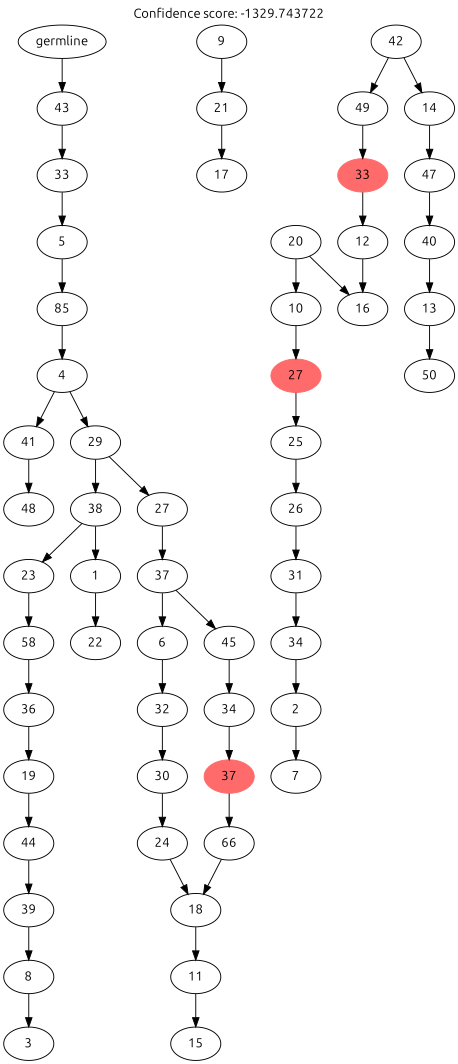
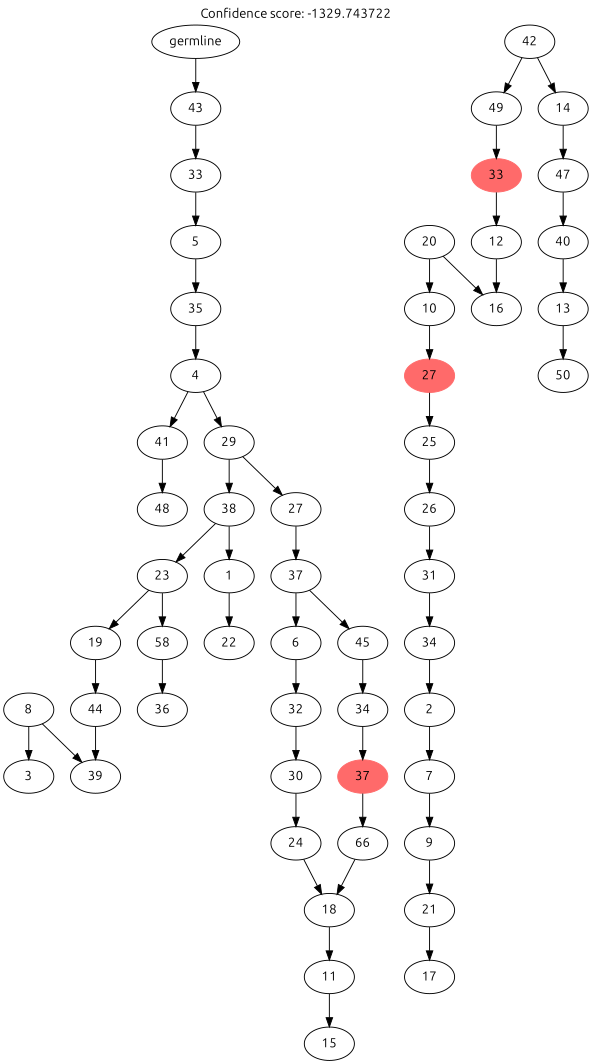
(62, 309) -> (196, 309)
(29, 739) -> (132, 606)
none -> (430, 805)
(29, 939) -> (59, 740)
